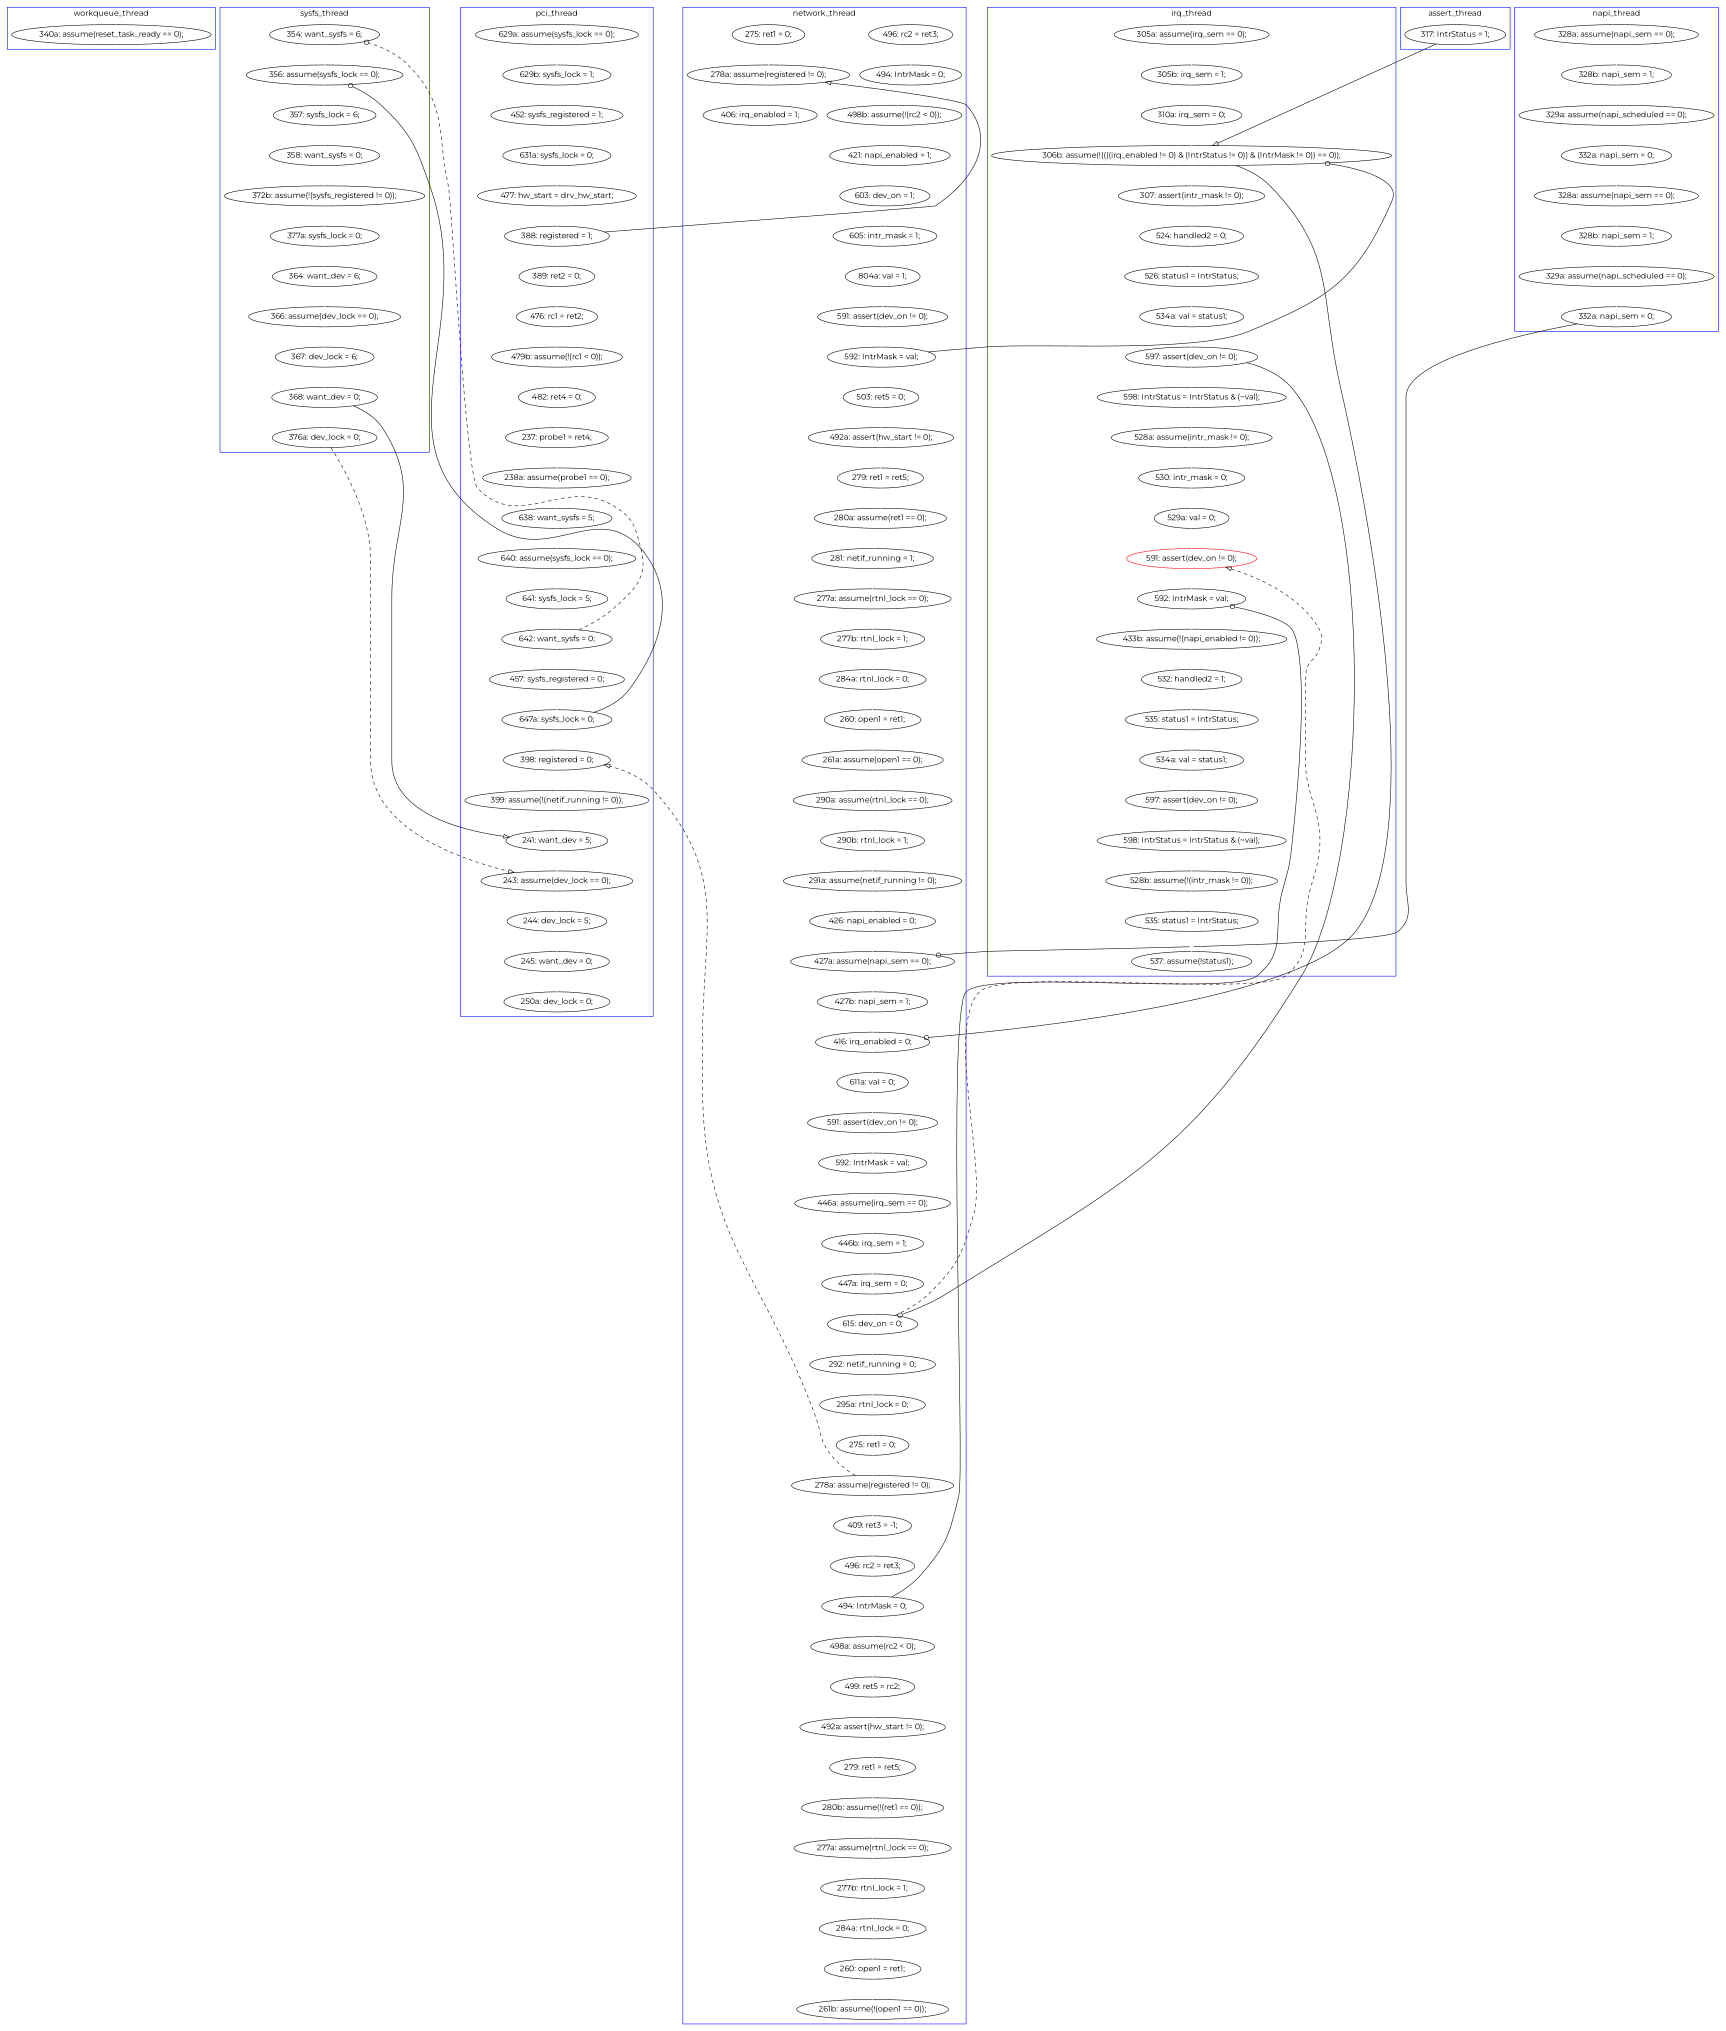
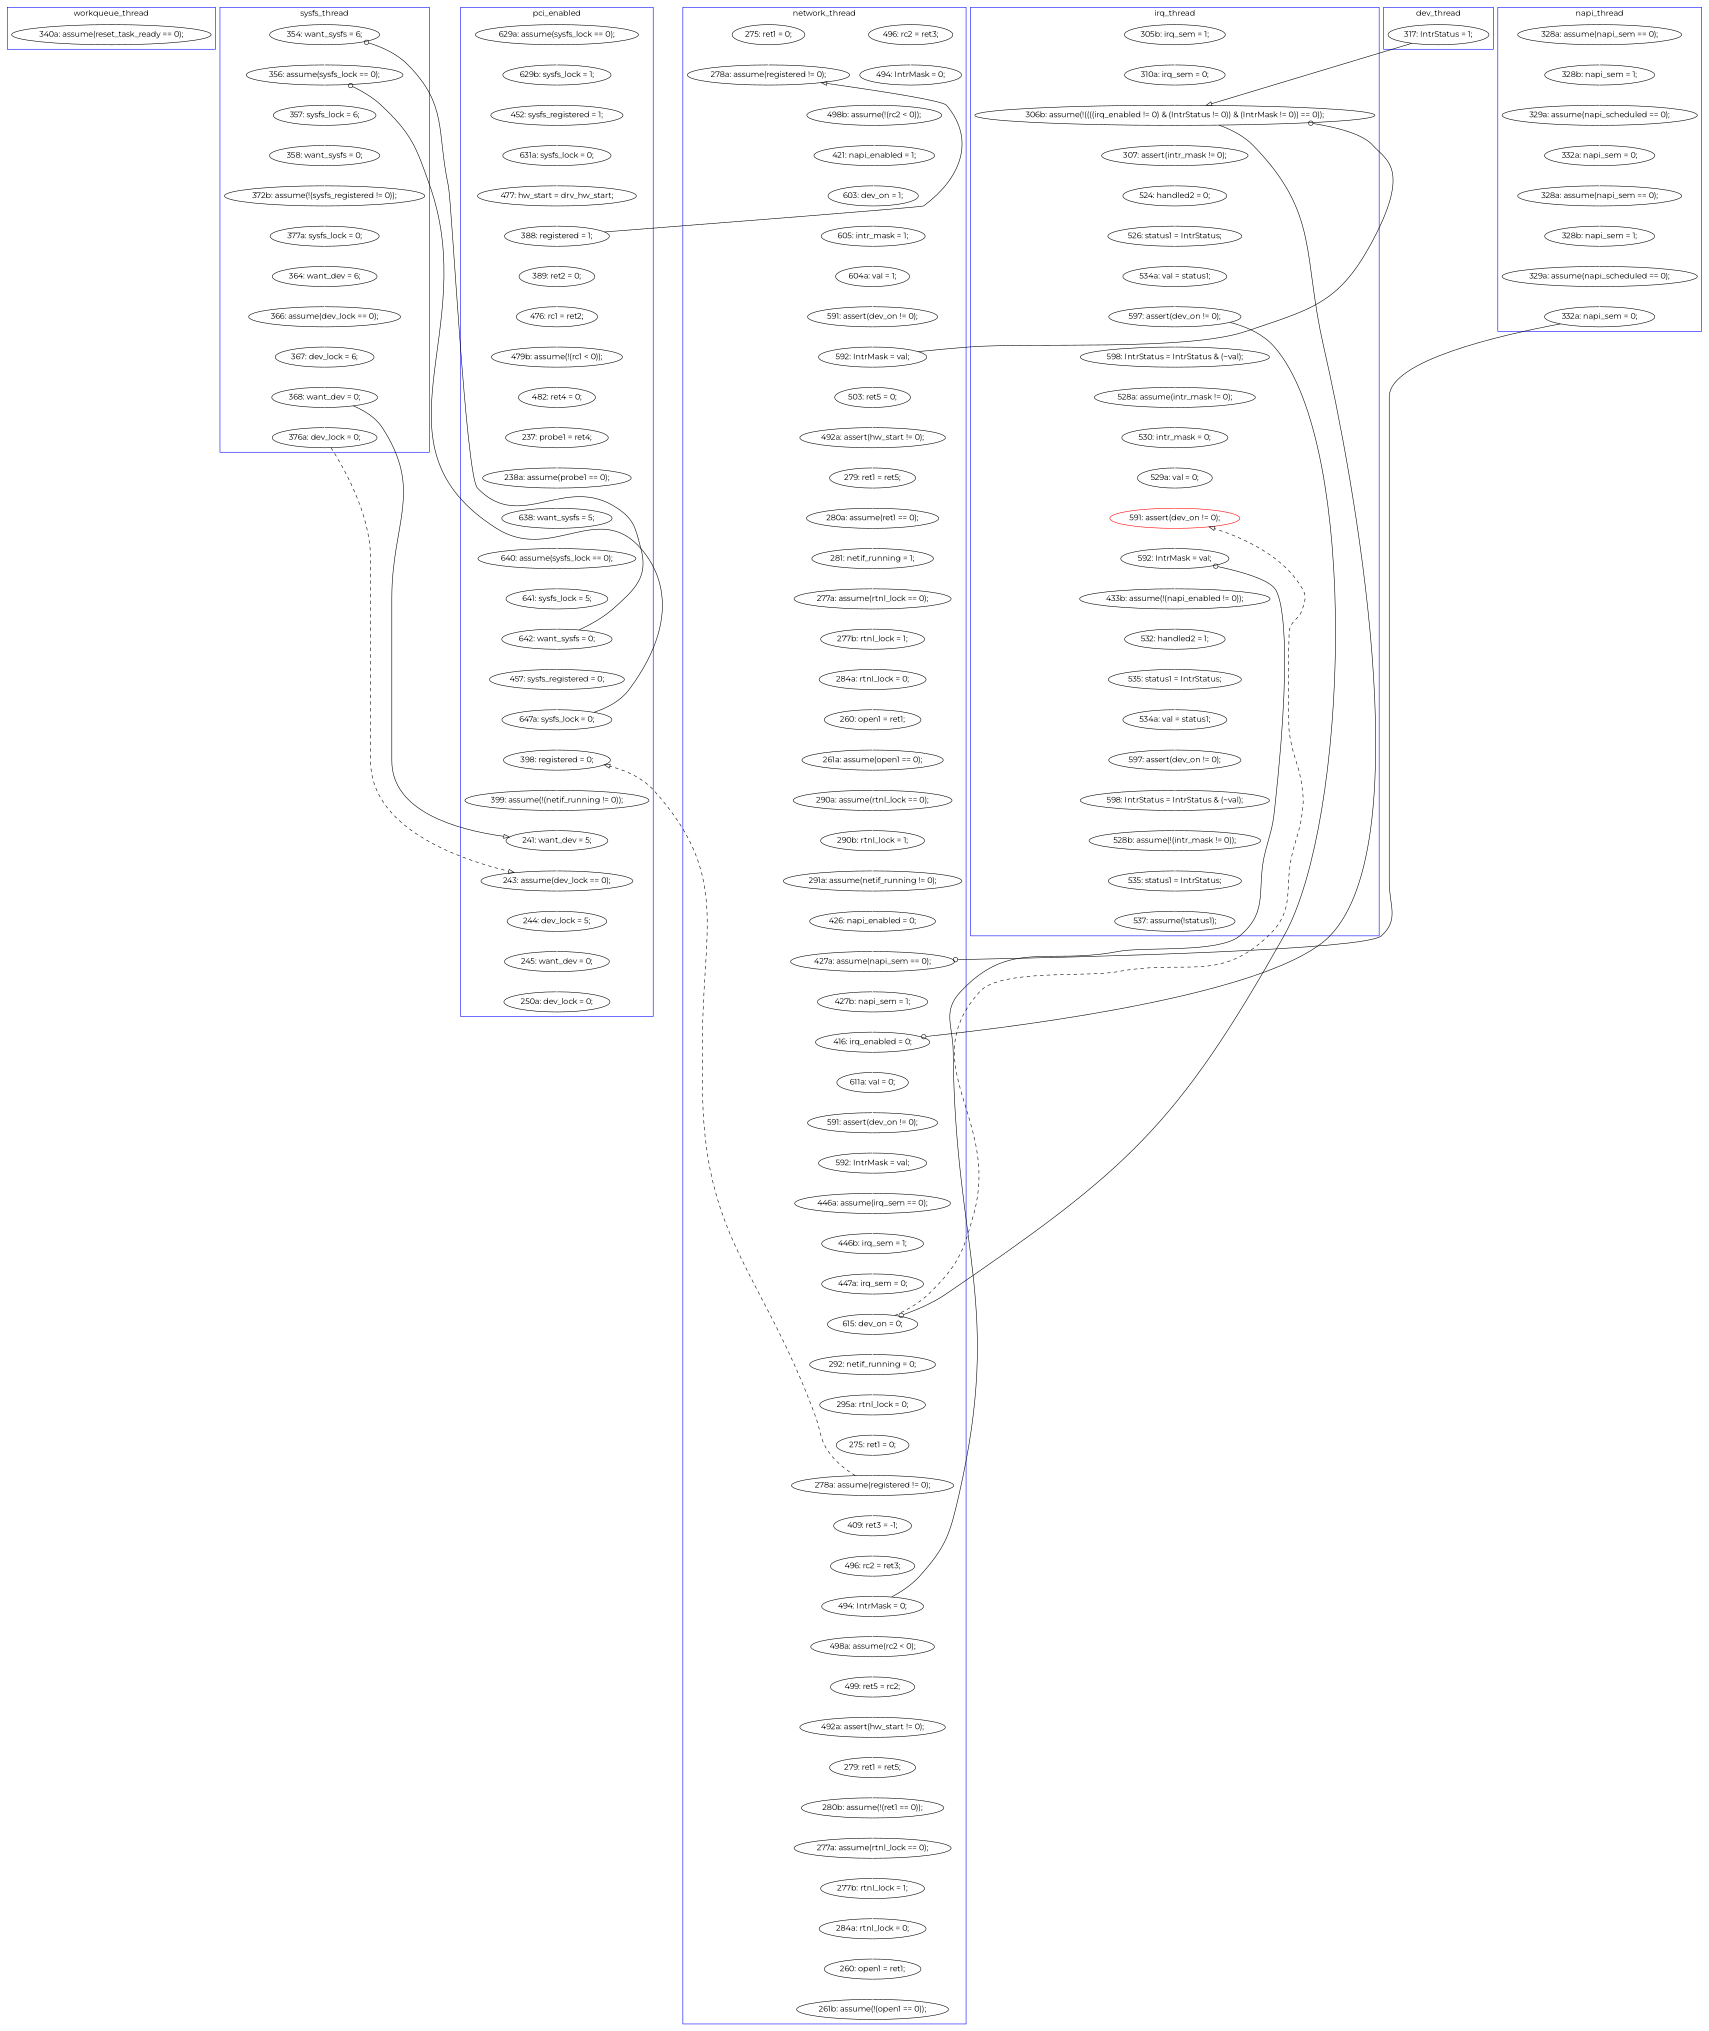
(557, 14) -> (557, 14)
(1455, 14) -> (1438, 14)
(1192, 35) -> none
(760, 115) -> none
(883, 277) -> (873, 277)
(465, 403) -> (465, 403)
